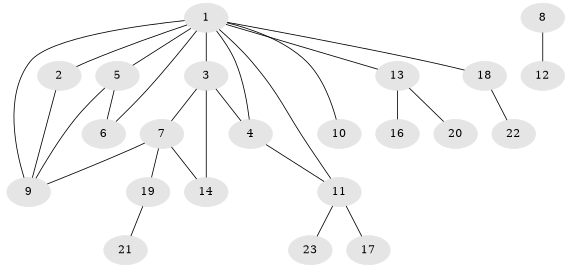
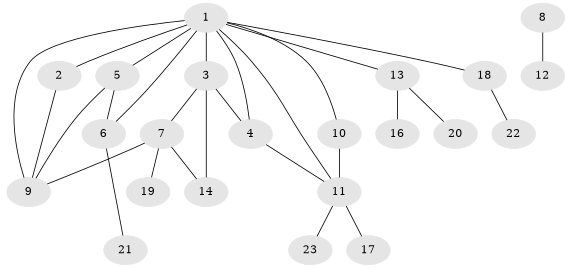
none -> (339, 163)
(137, 221) -> (115, 192)
